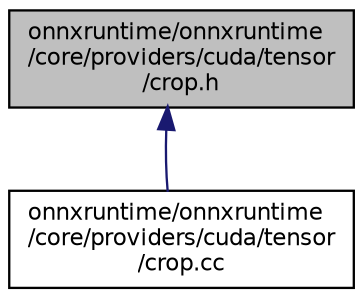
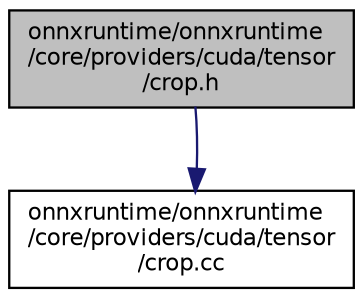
(166, 161) -> (197, 138)
